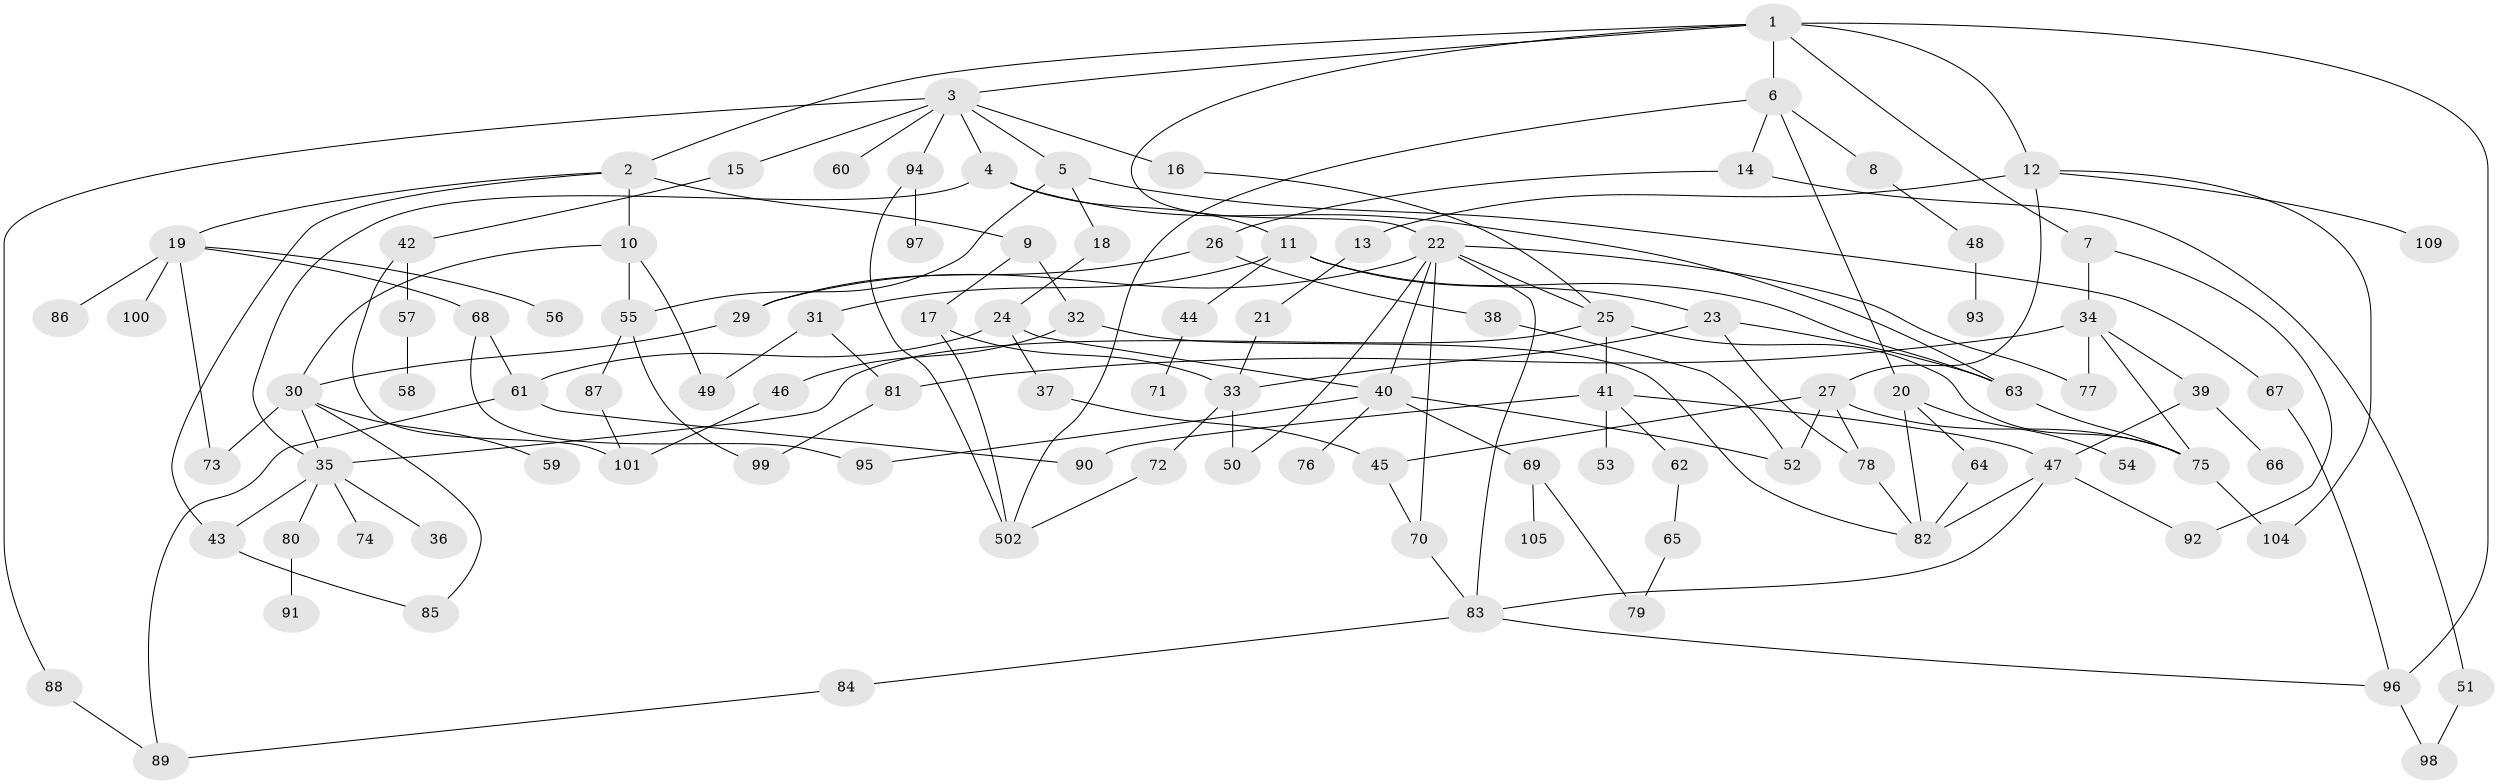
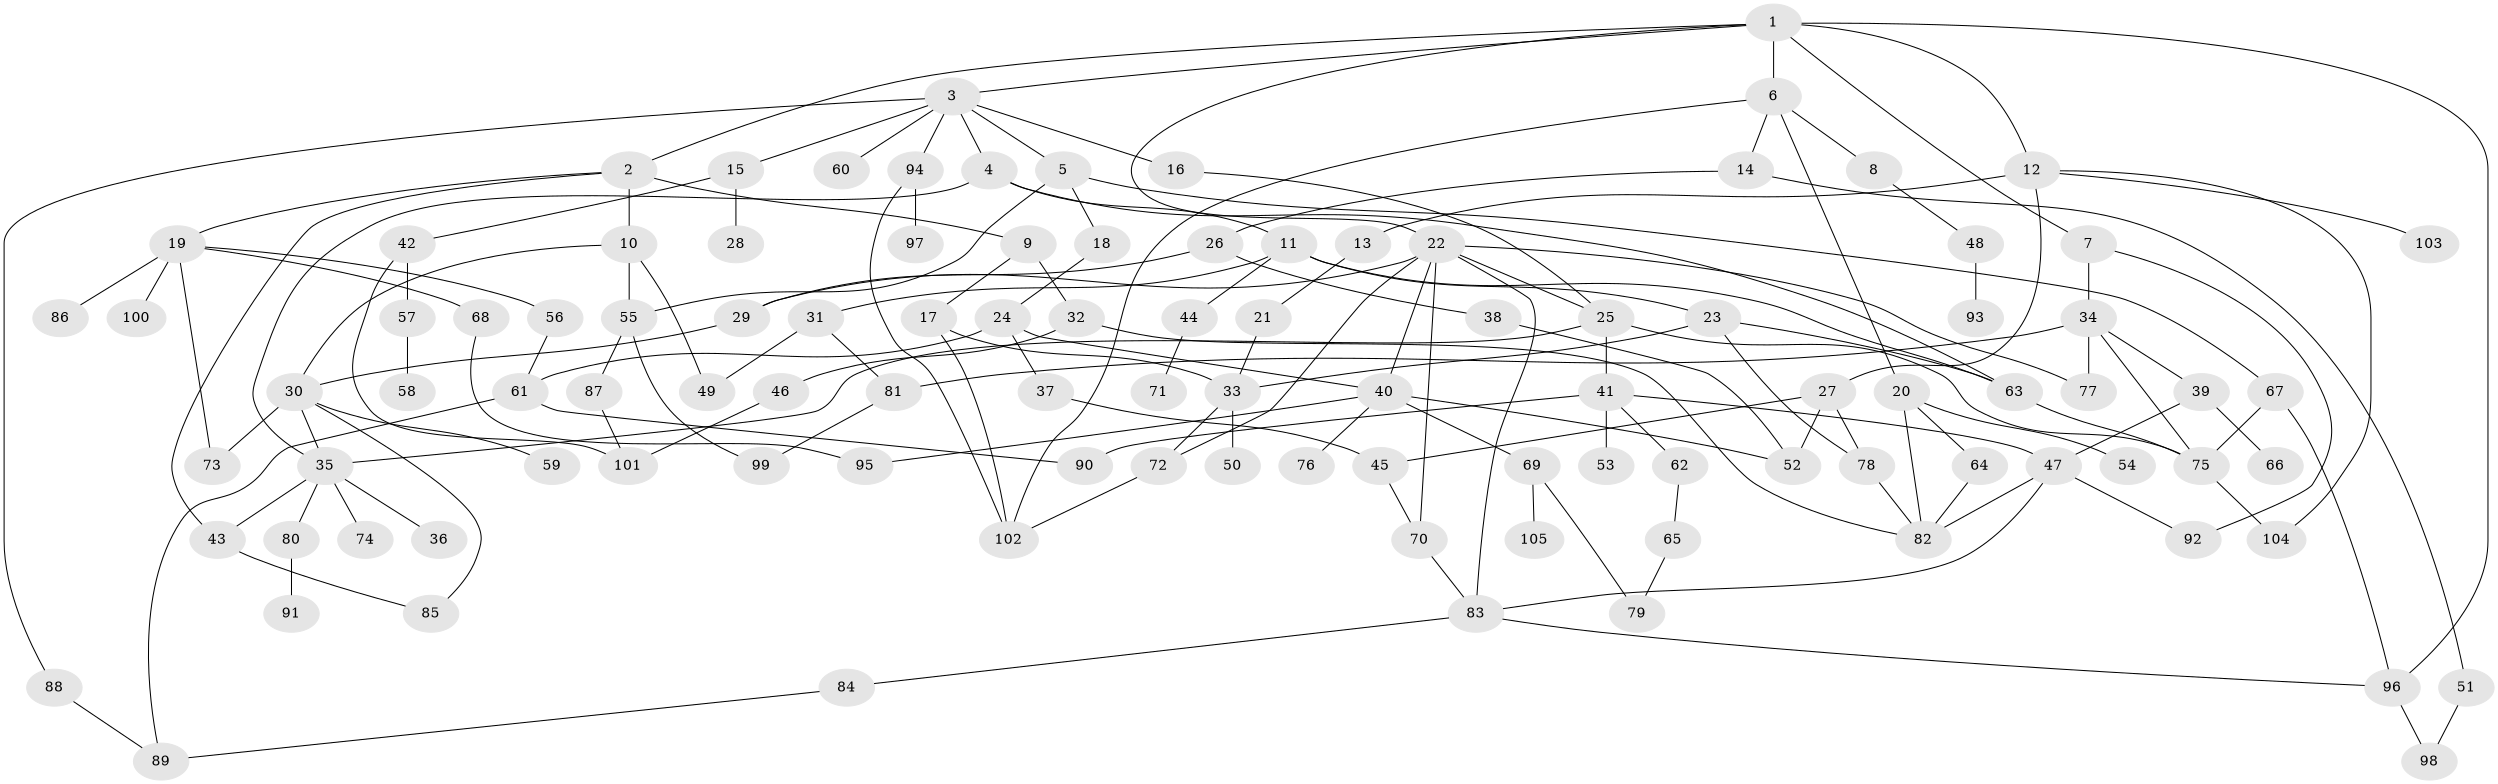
none -> (736, 244)
(2429, 244) -> (2429, 244)
(498, 350) -> (535, 361)
(1325, 388) -> (1308, 368)
(1981, 429) -> (2243, 425)
(1009, 540) -> (1009, 540)
